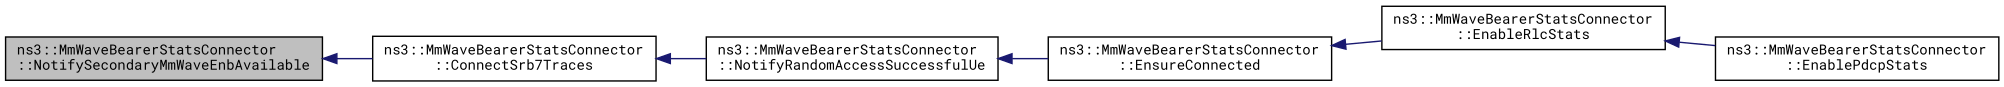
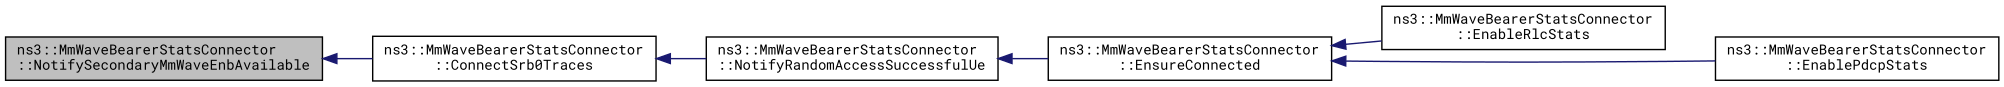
(1697, 44) -> (1531, 62)
(514, 59) -> (514, 59)
